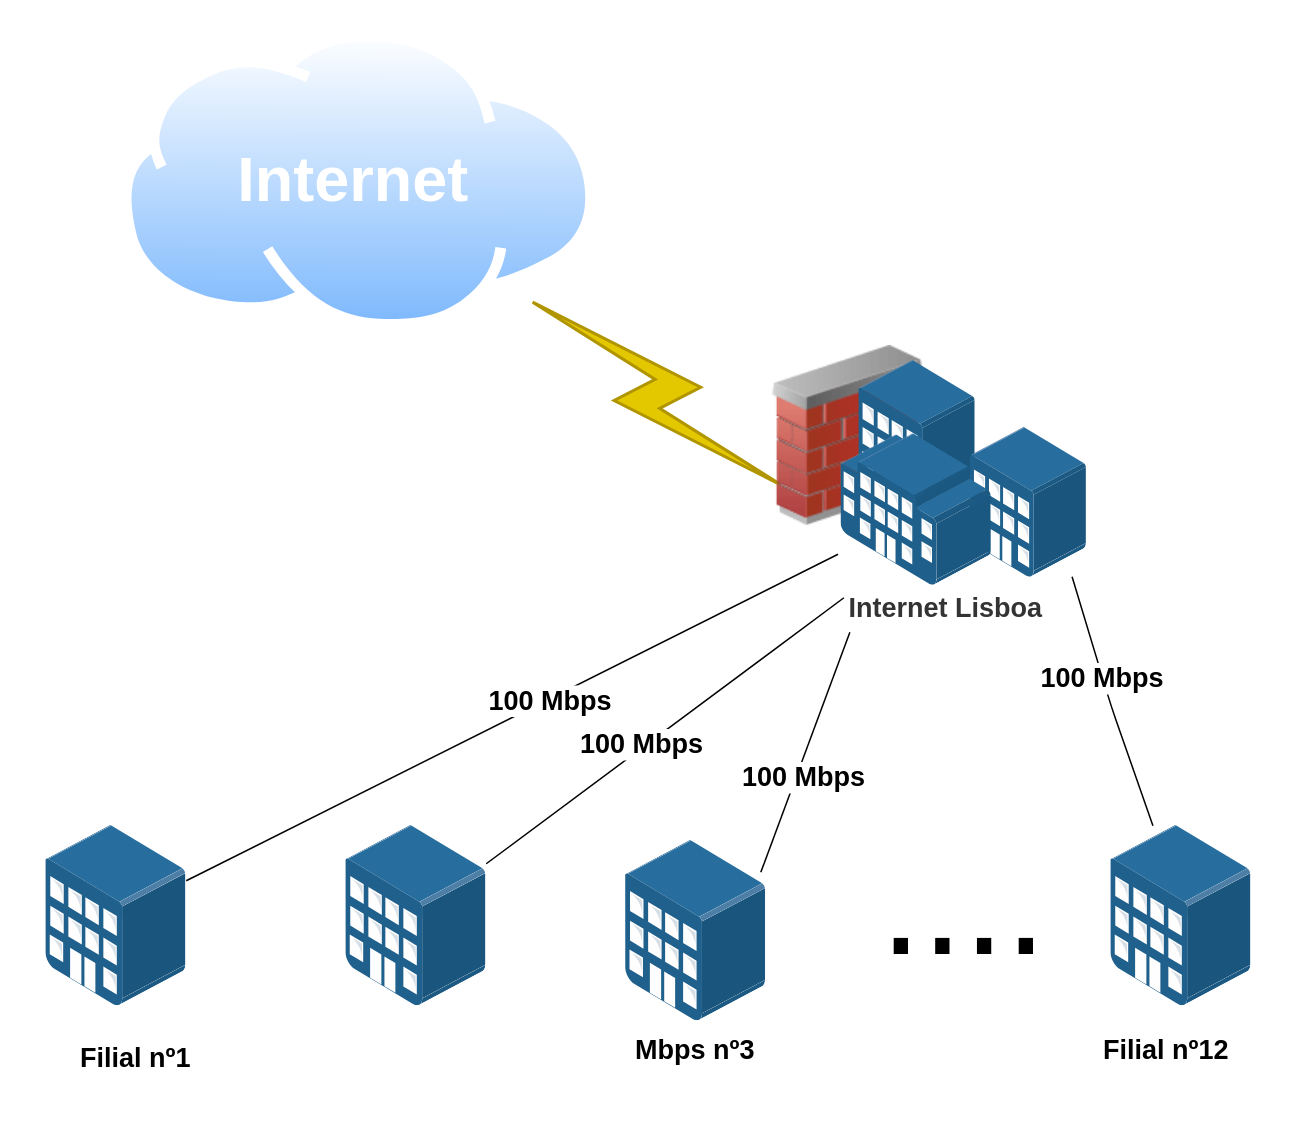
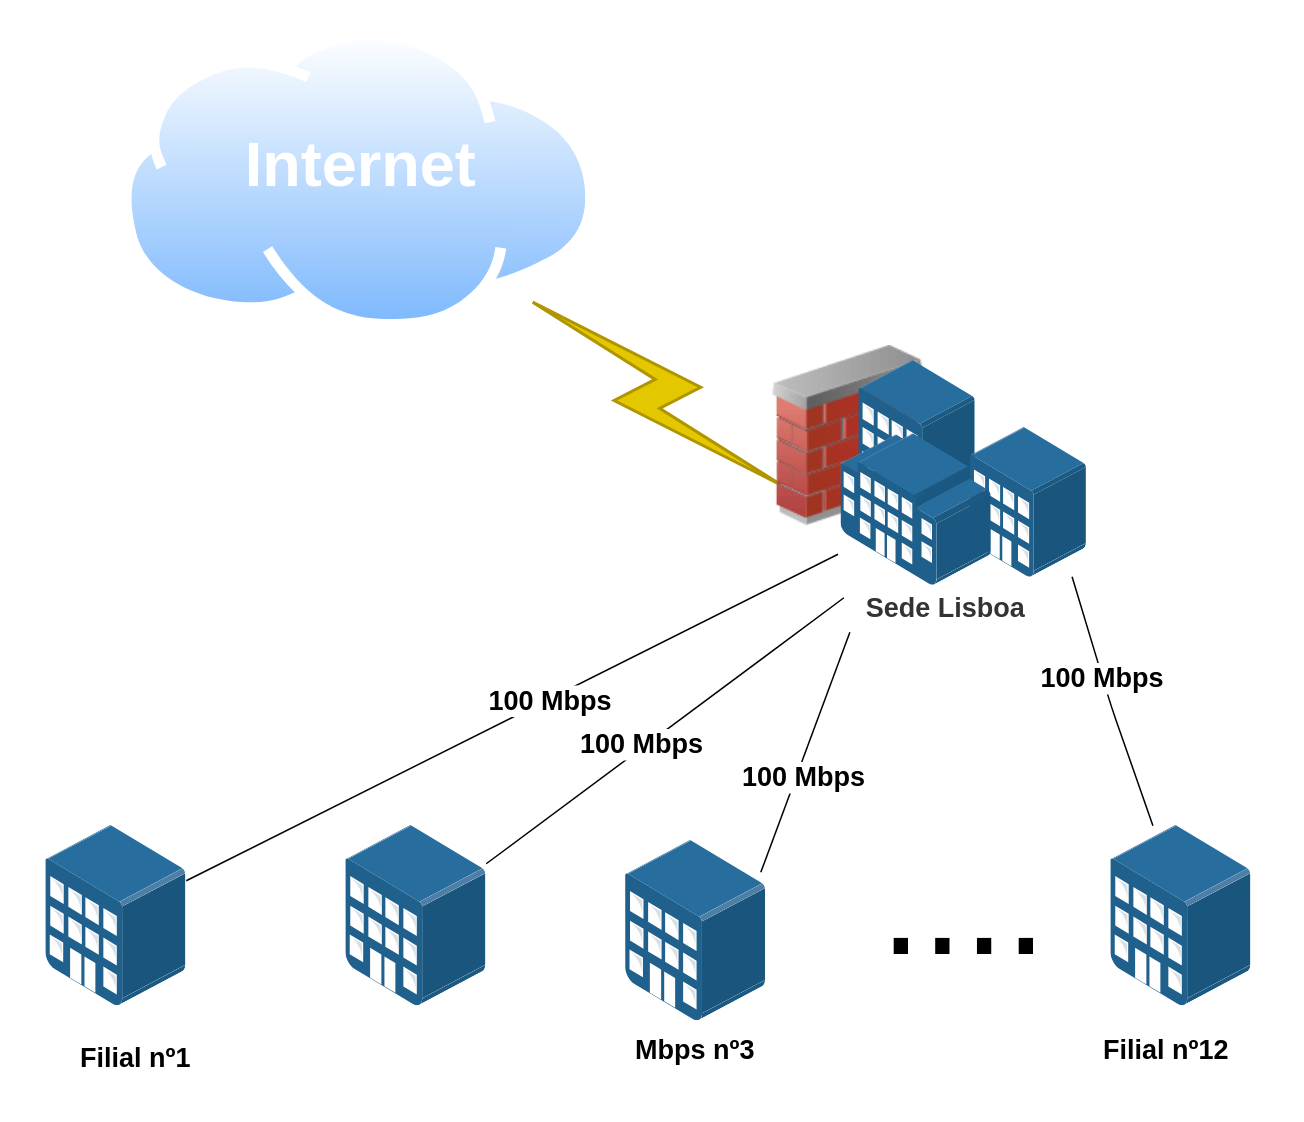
(353, 181) -> (361, 166)
(946, 608) -> (946, 608)
